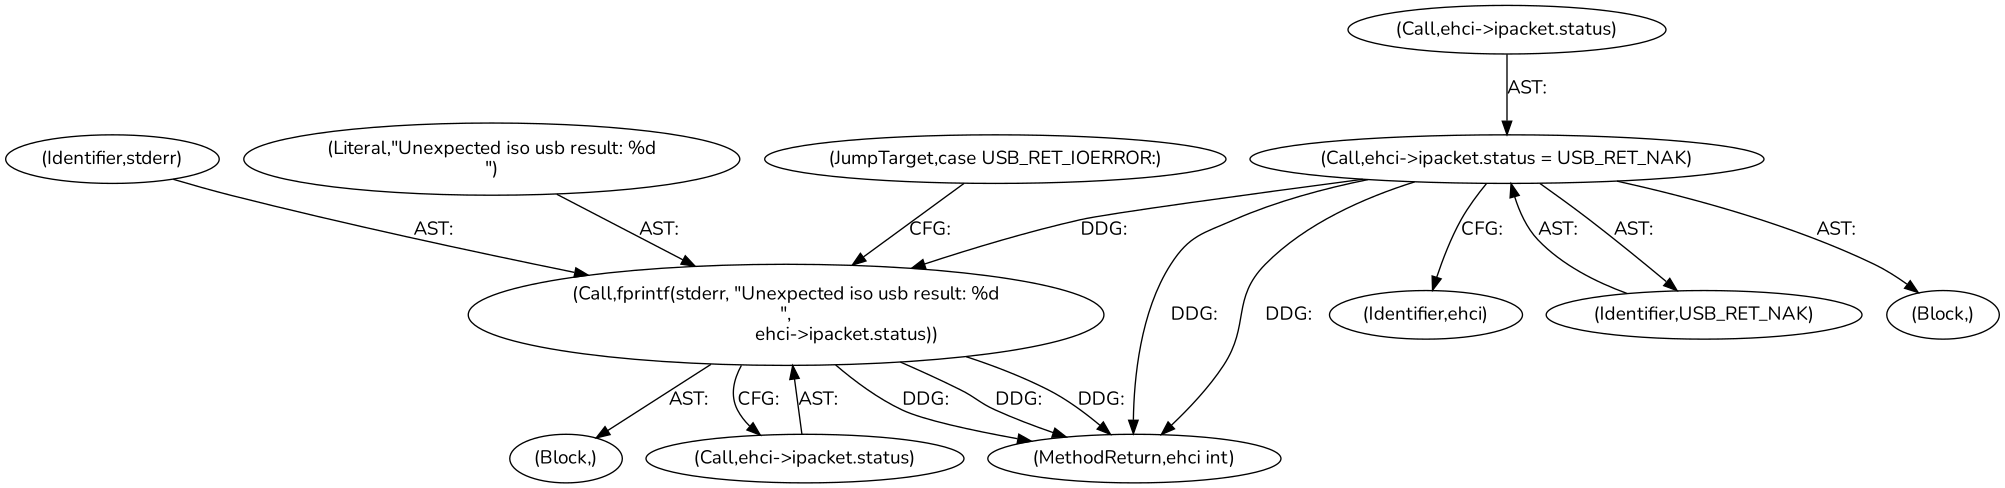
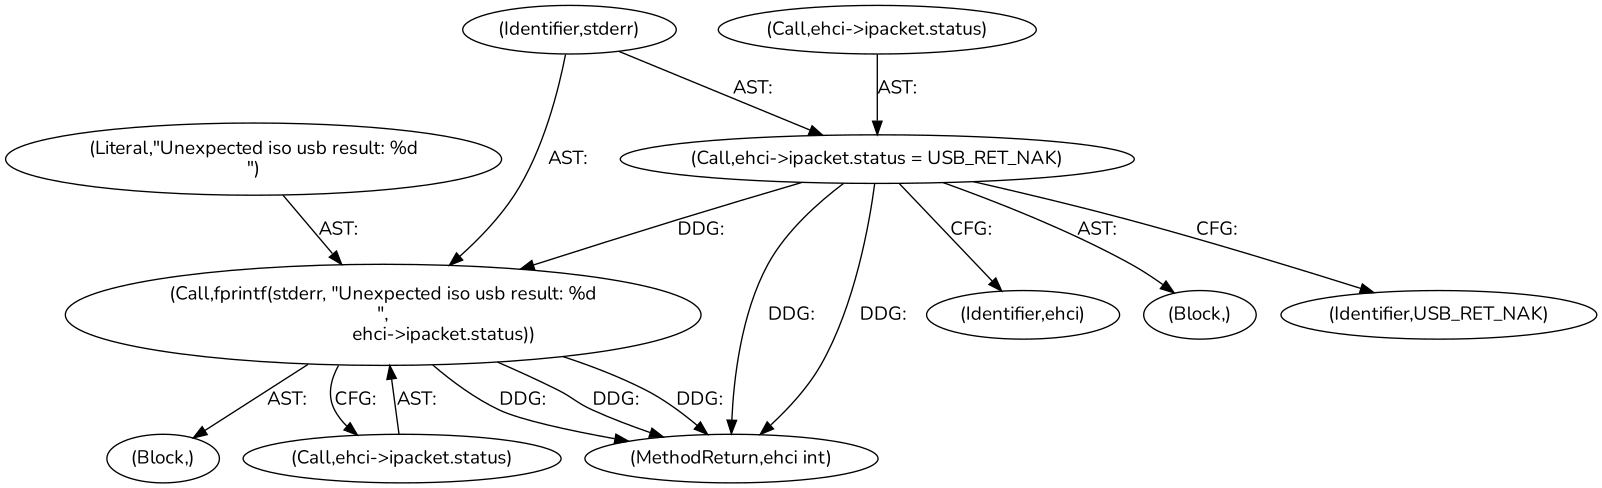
(995, 159) -> none
(1637, 230) -> (1220, 230)
(1559, 258) -> (715, 91)
